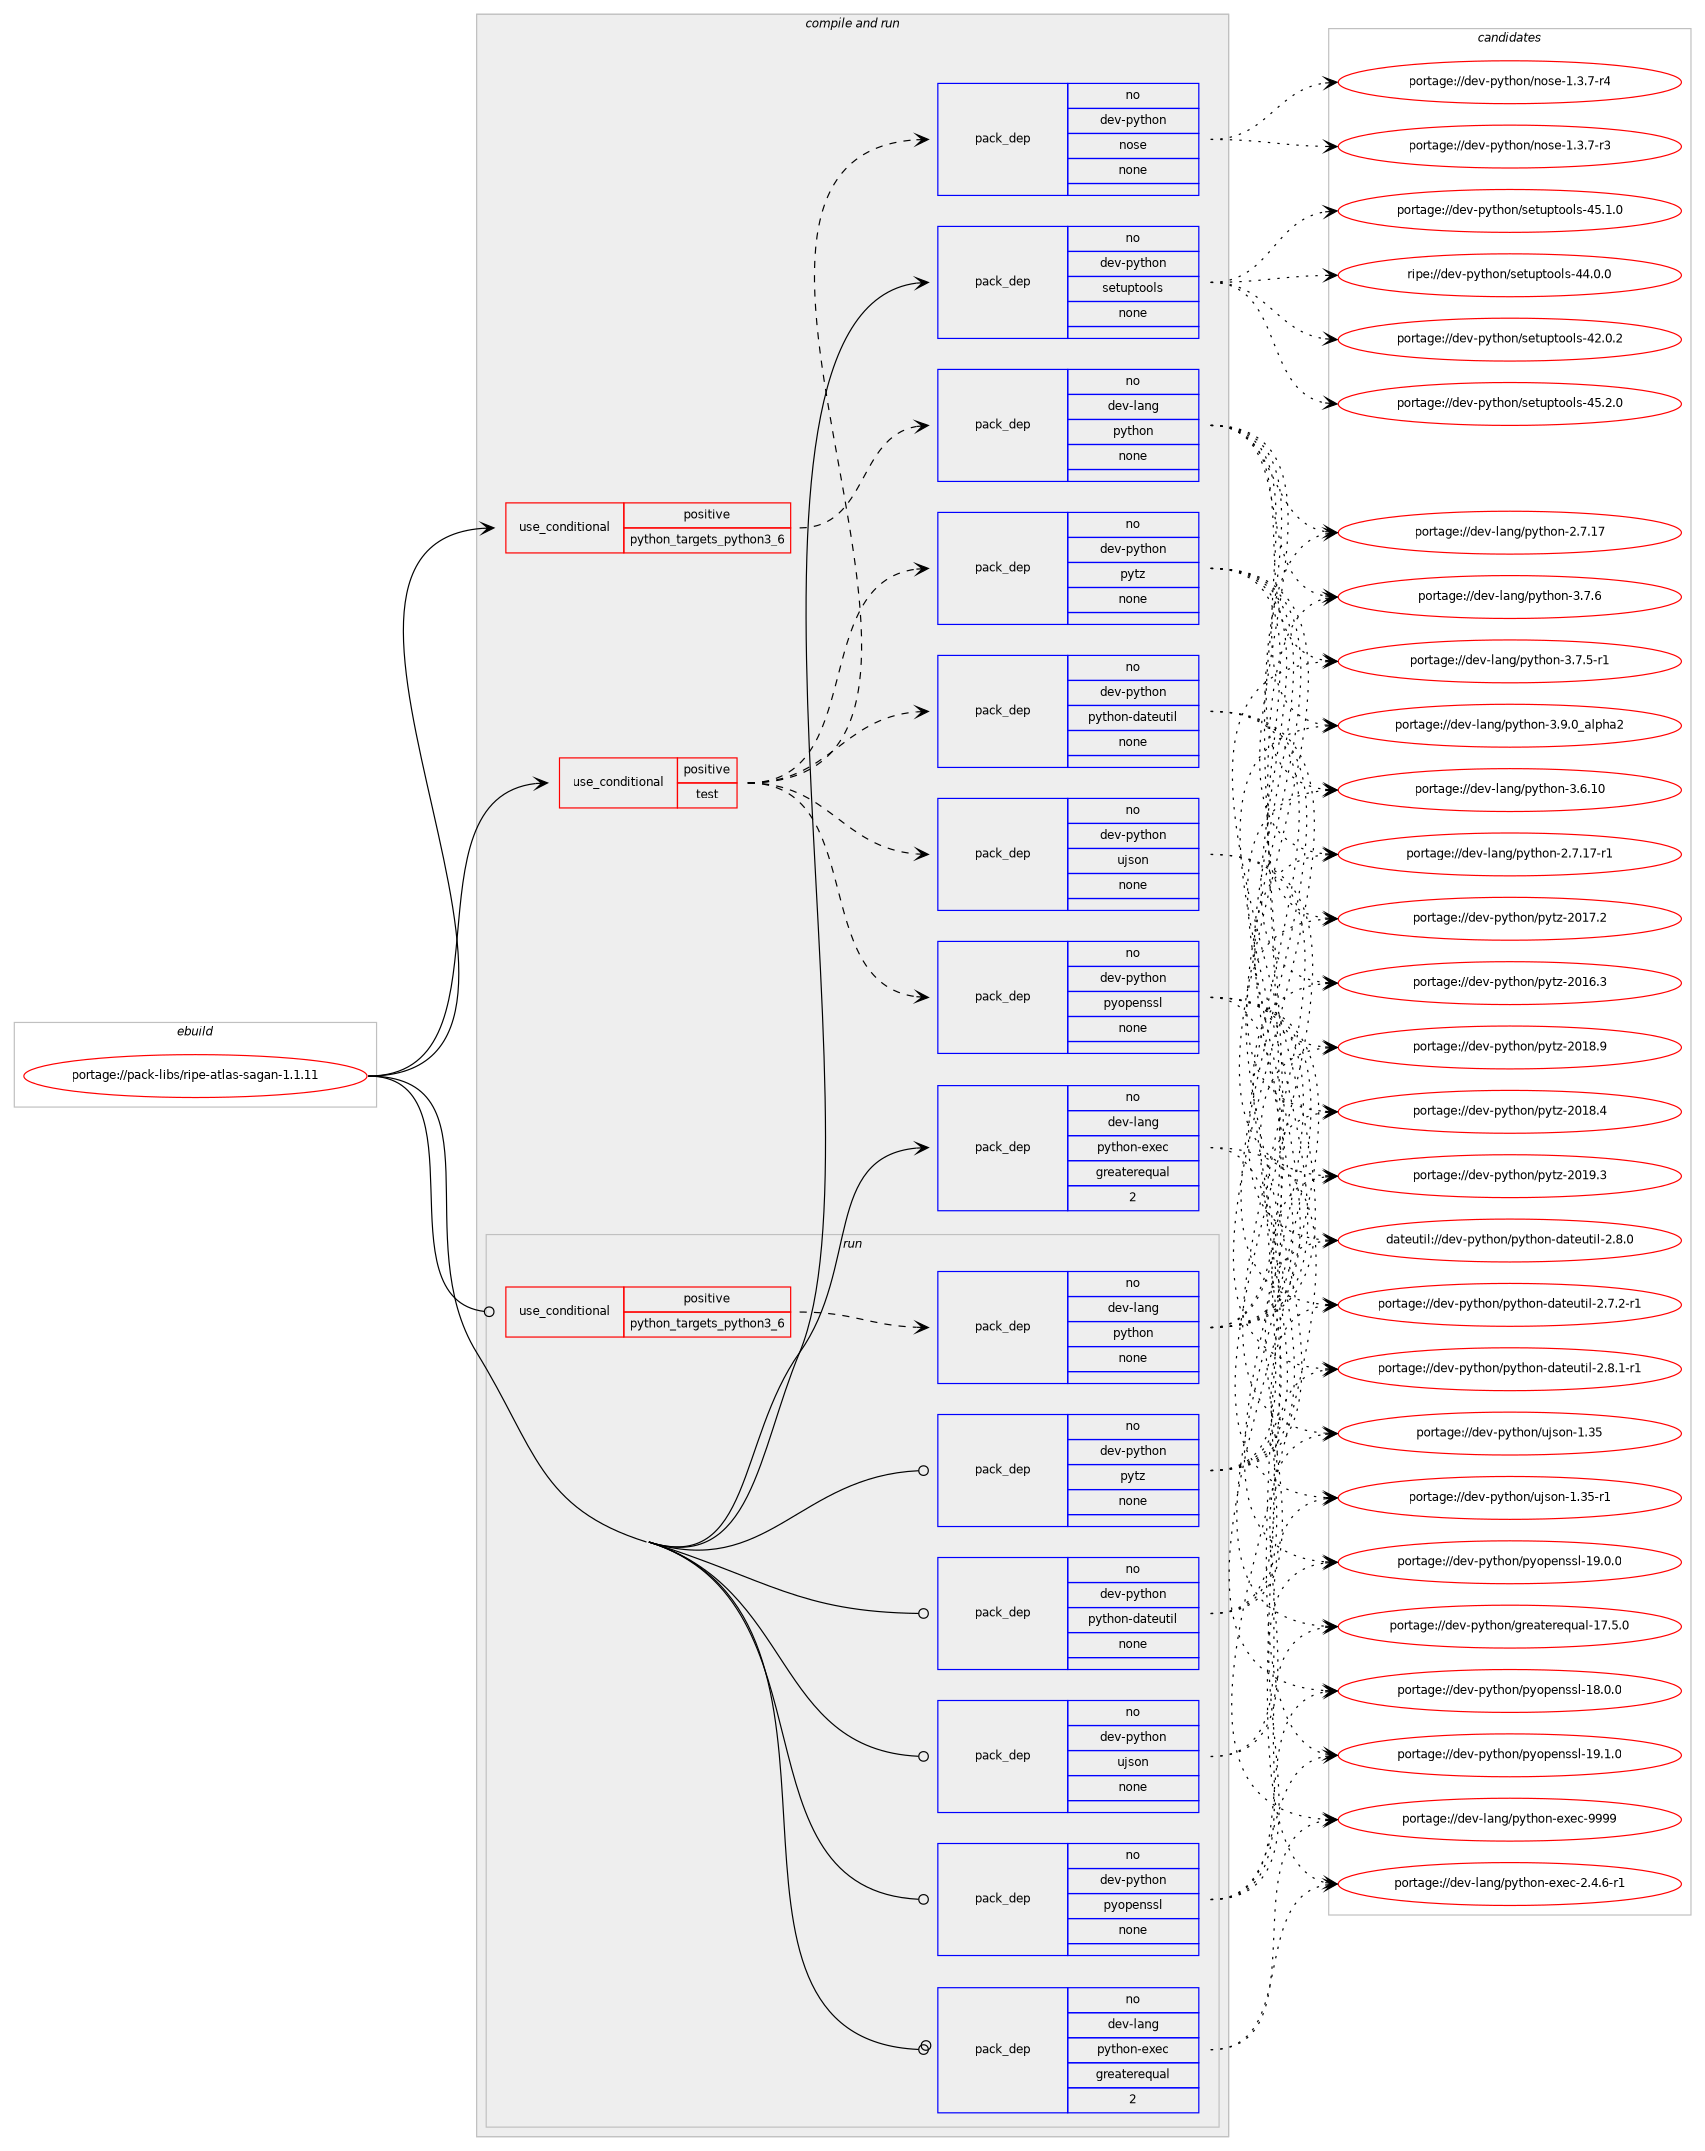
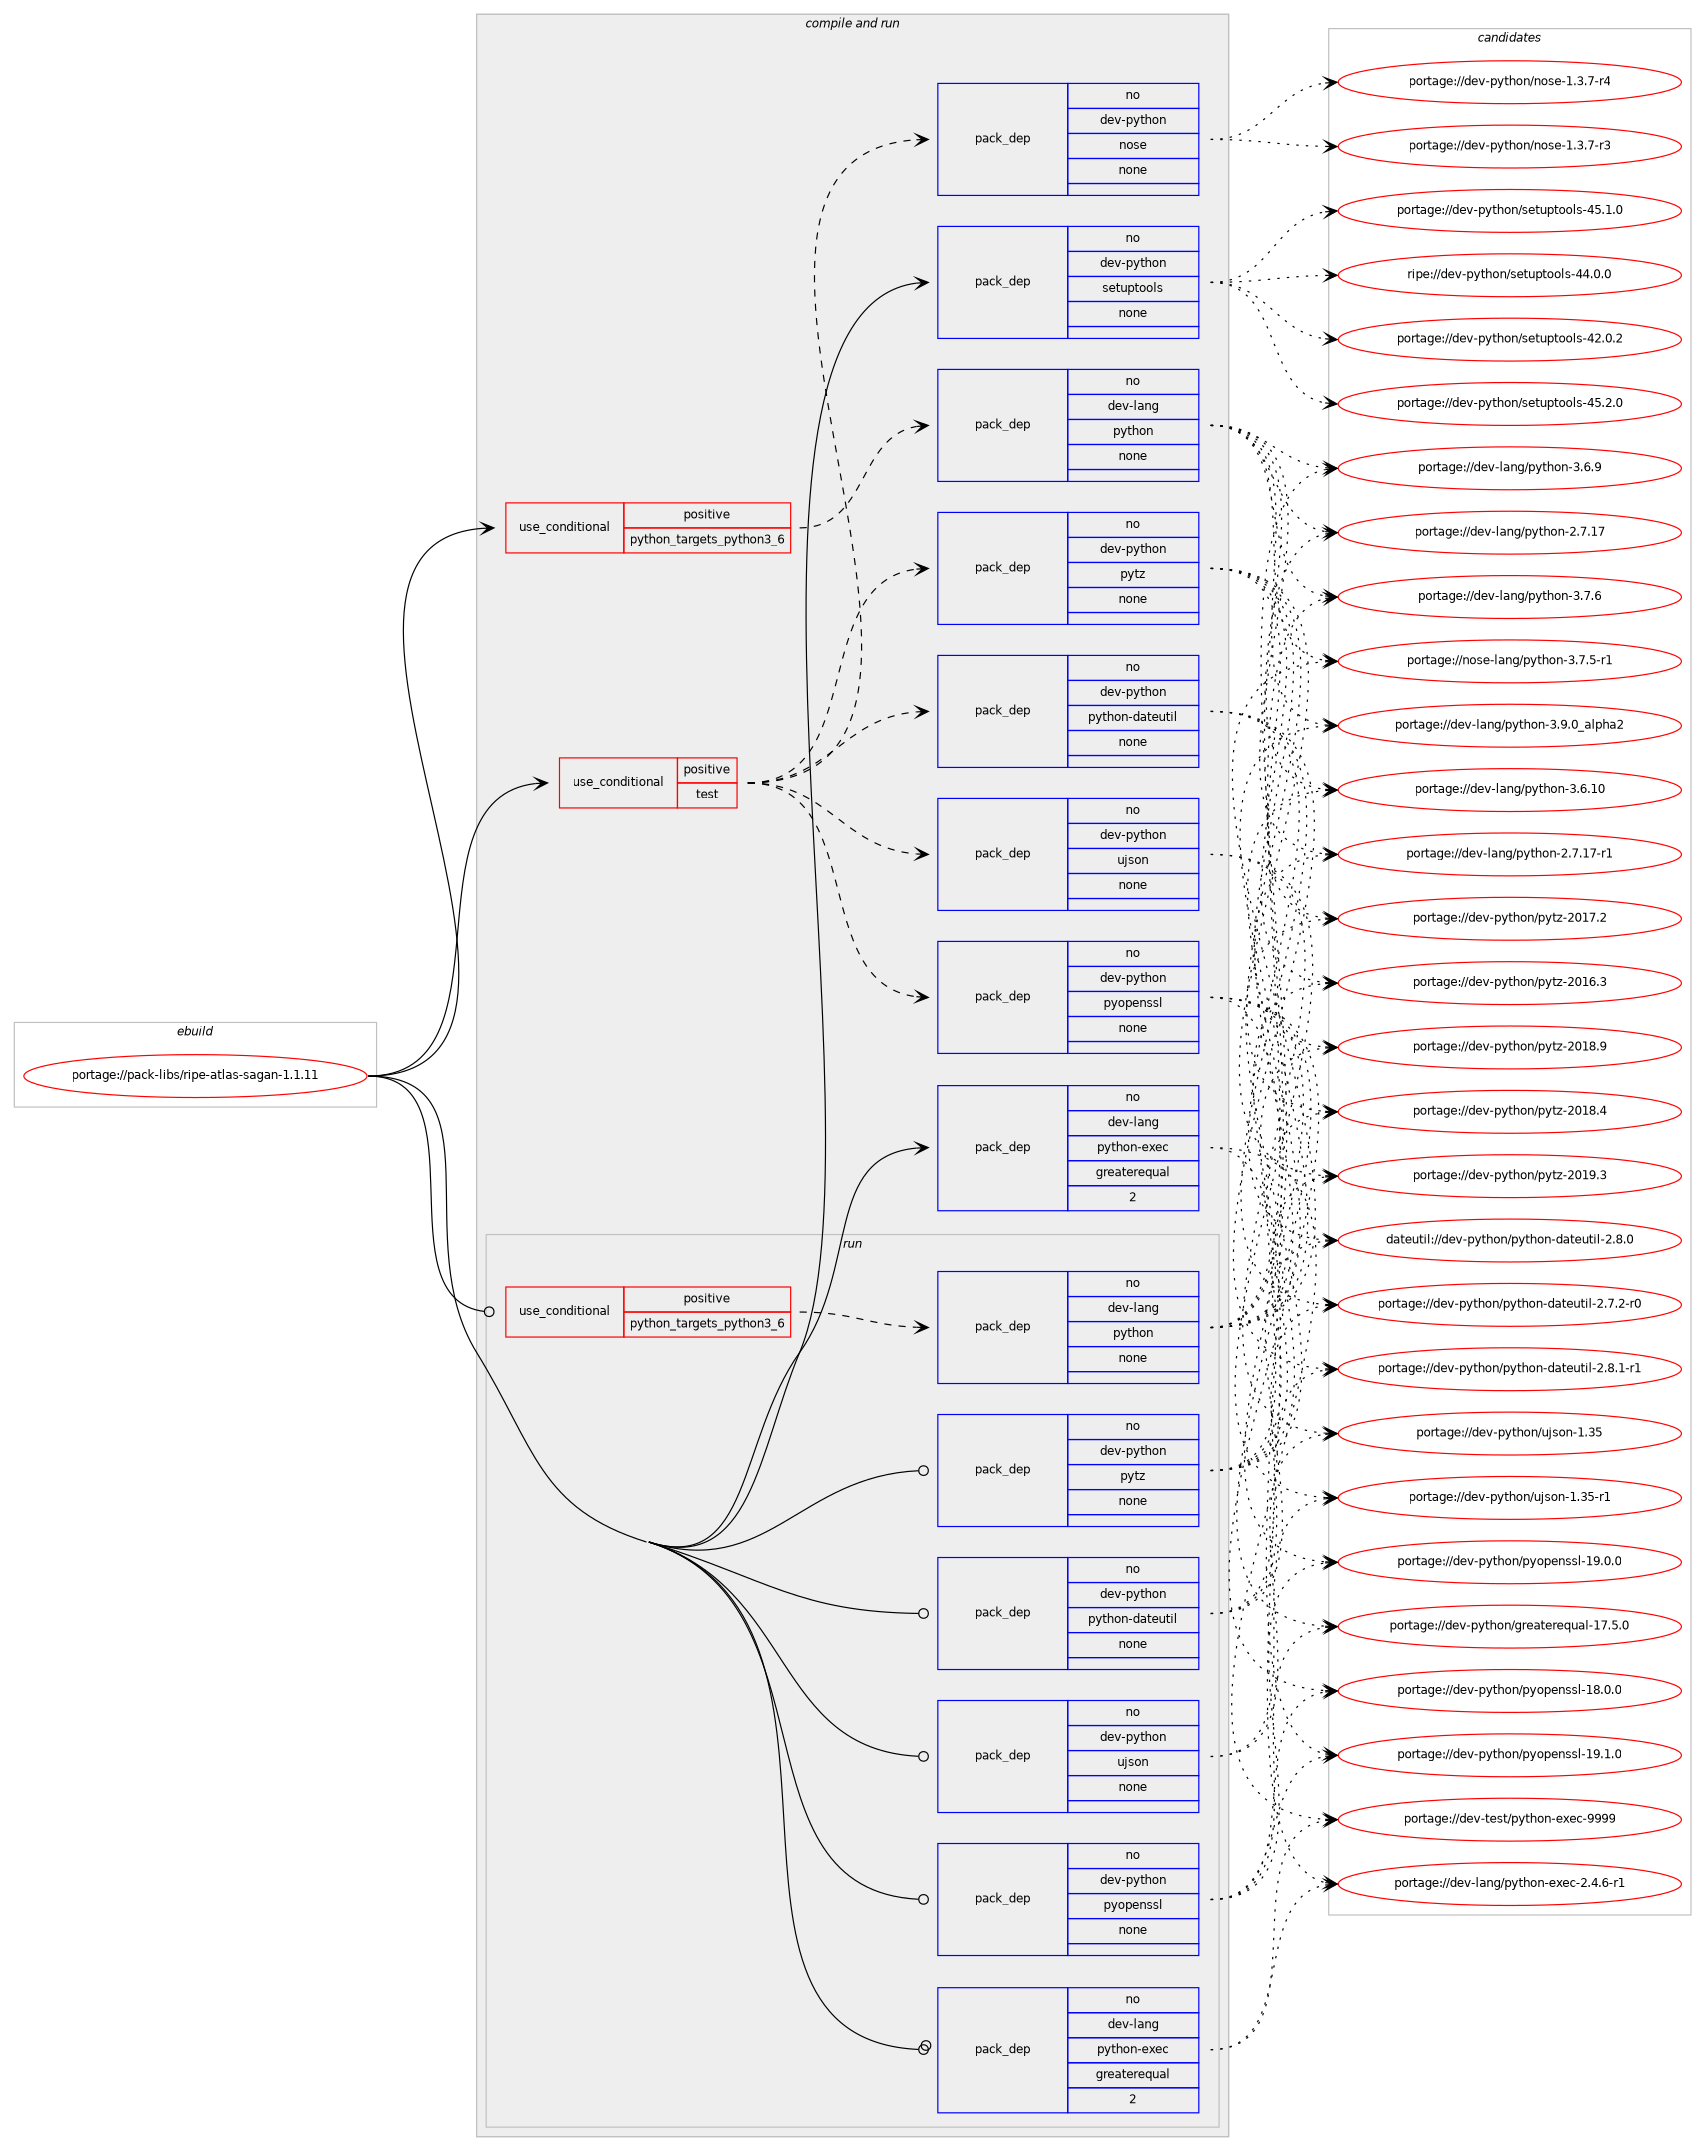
none -> (1510, 468)
(1510, 661) -> (1510, 661)
(1510, 1305) -> (1510, 1305)
(1510, 1820) -> (1510, 1820)
